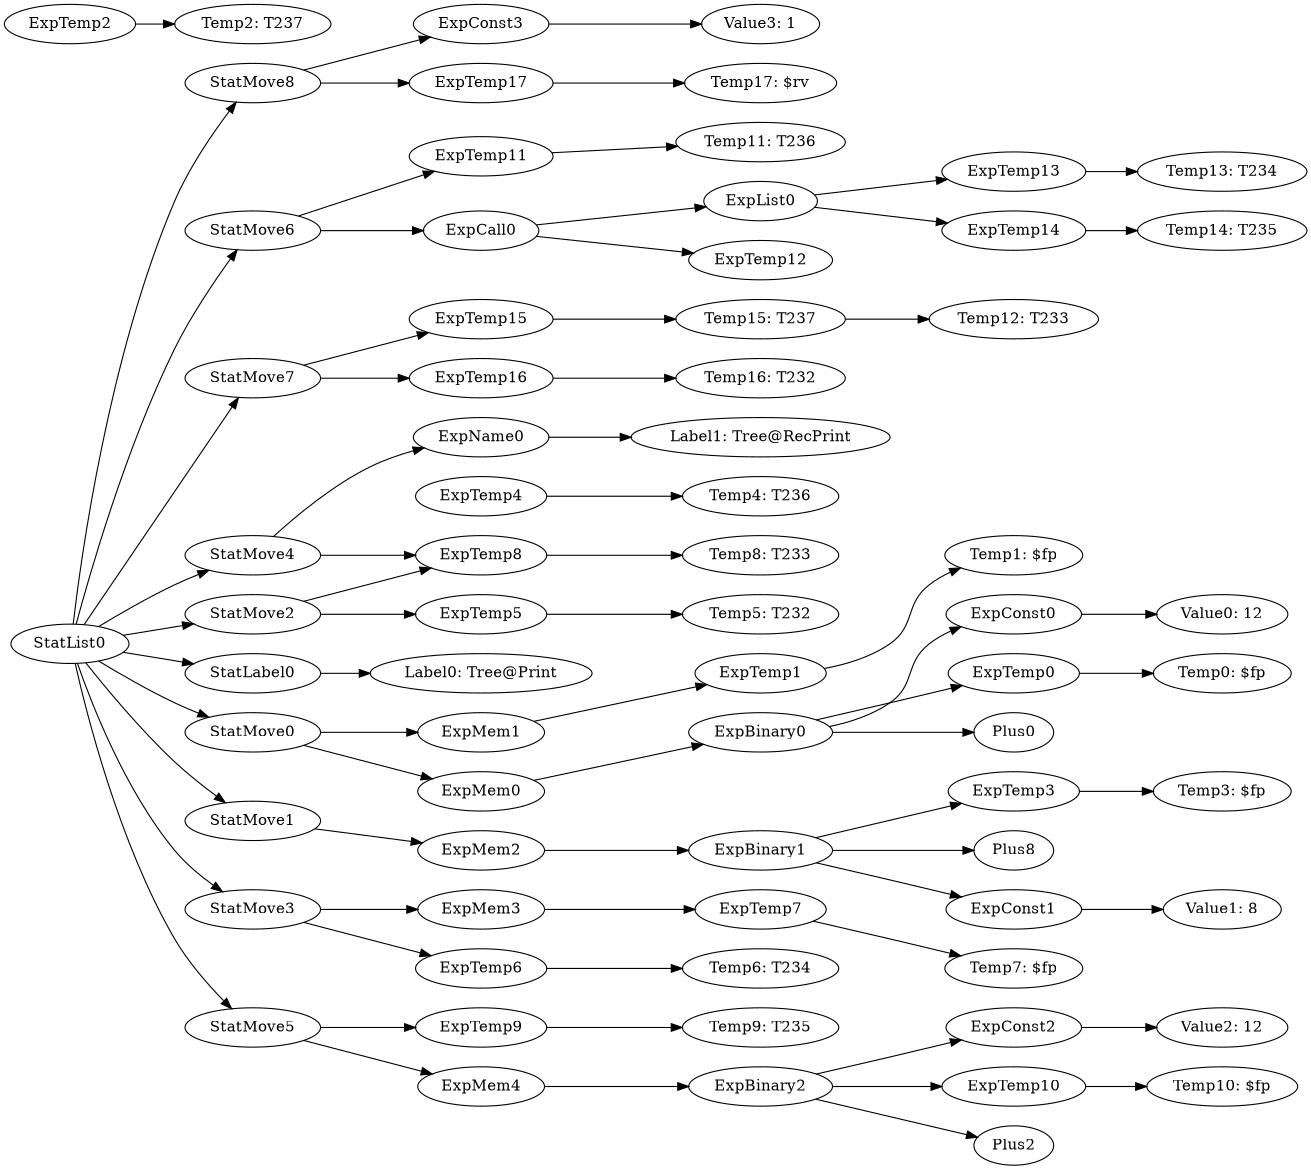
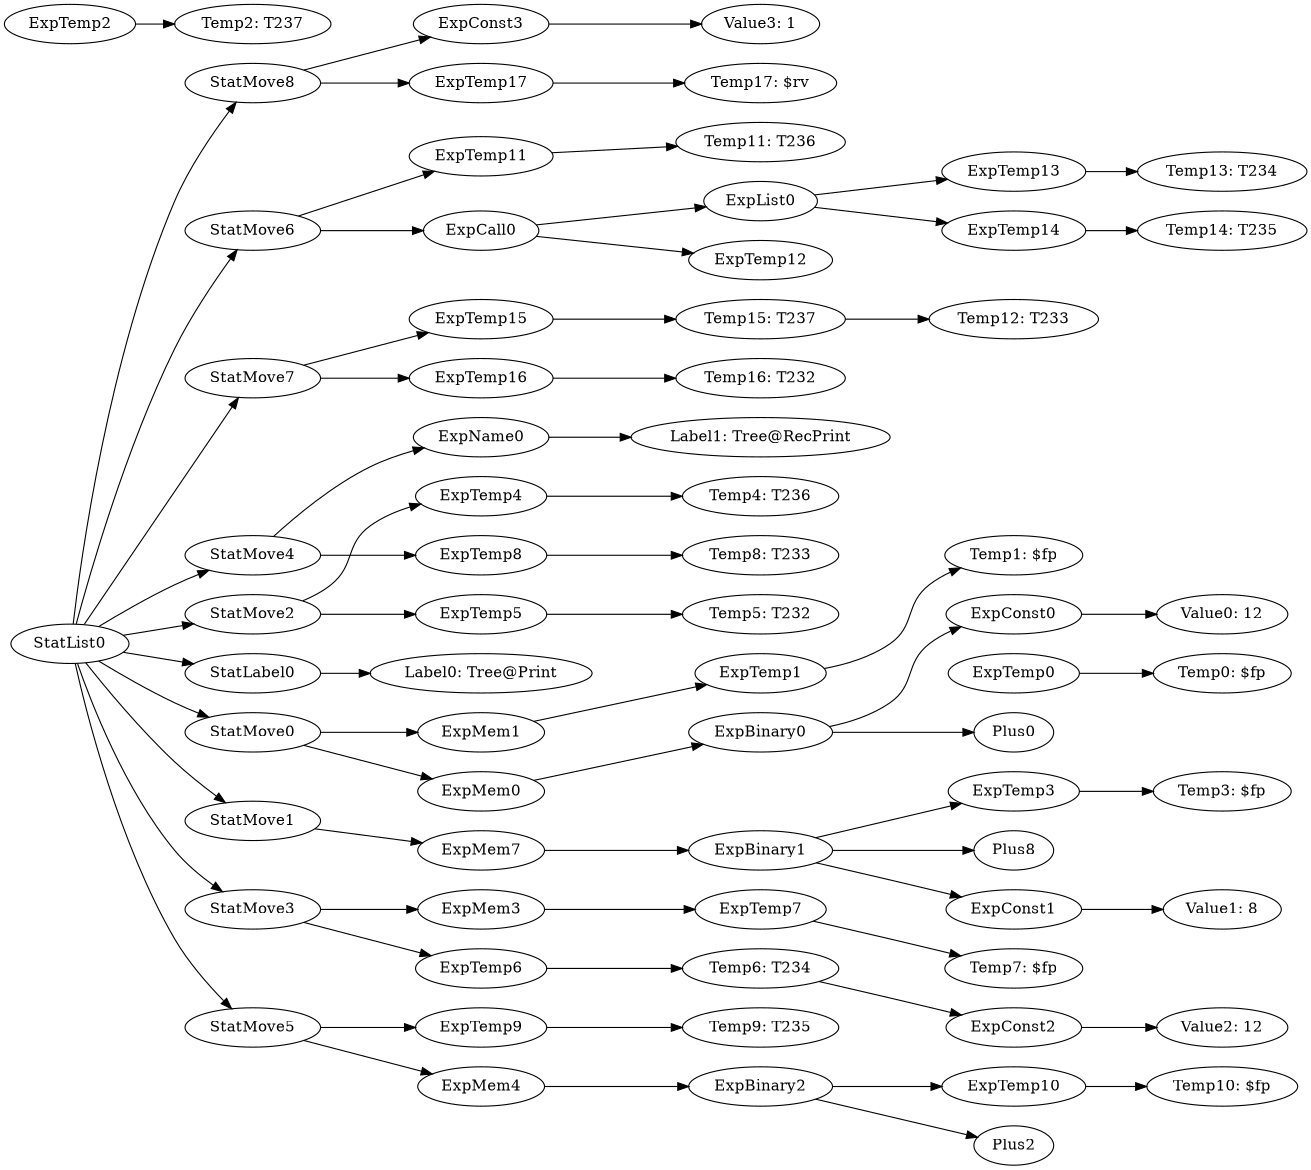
(362, 586) -> (354, 546)
(864, 709) -> none
(481, 850) -> (481, 850)
(883, 1059) -> (885, 997)
